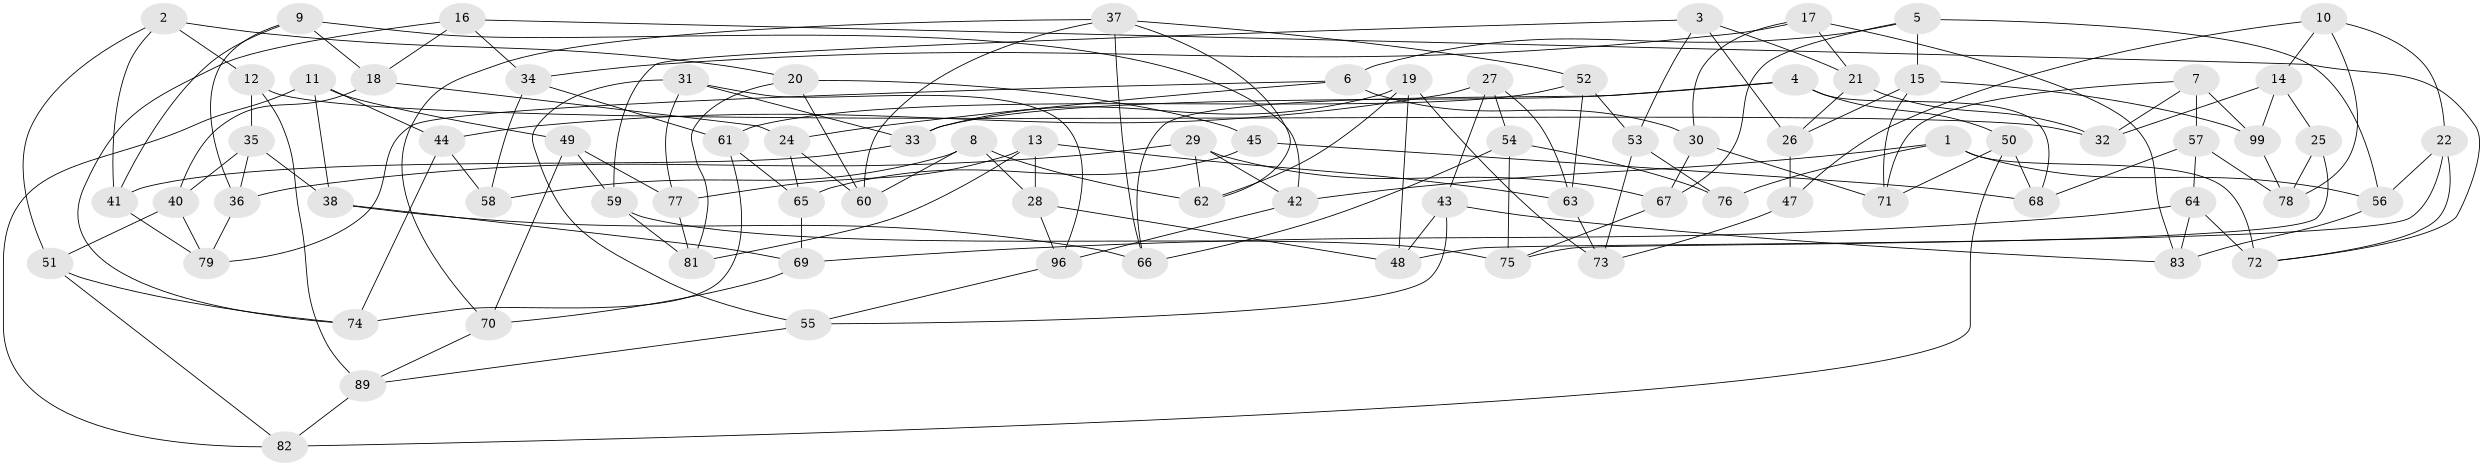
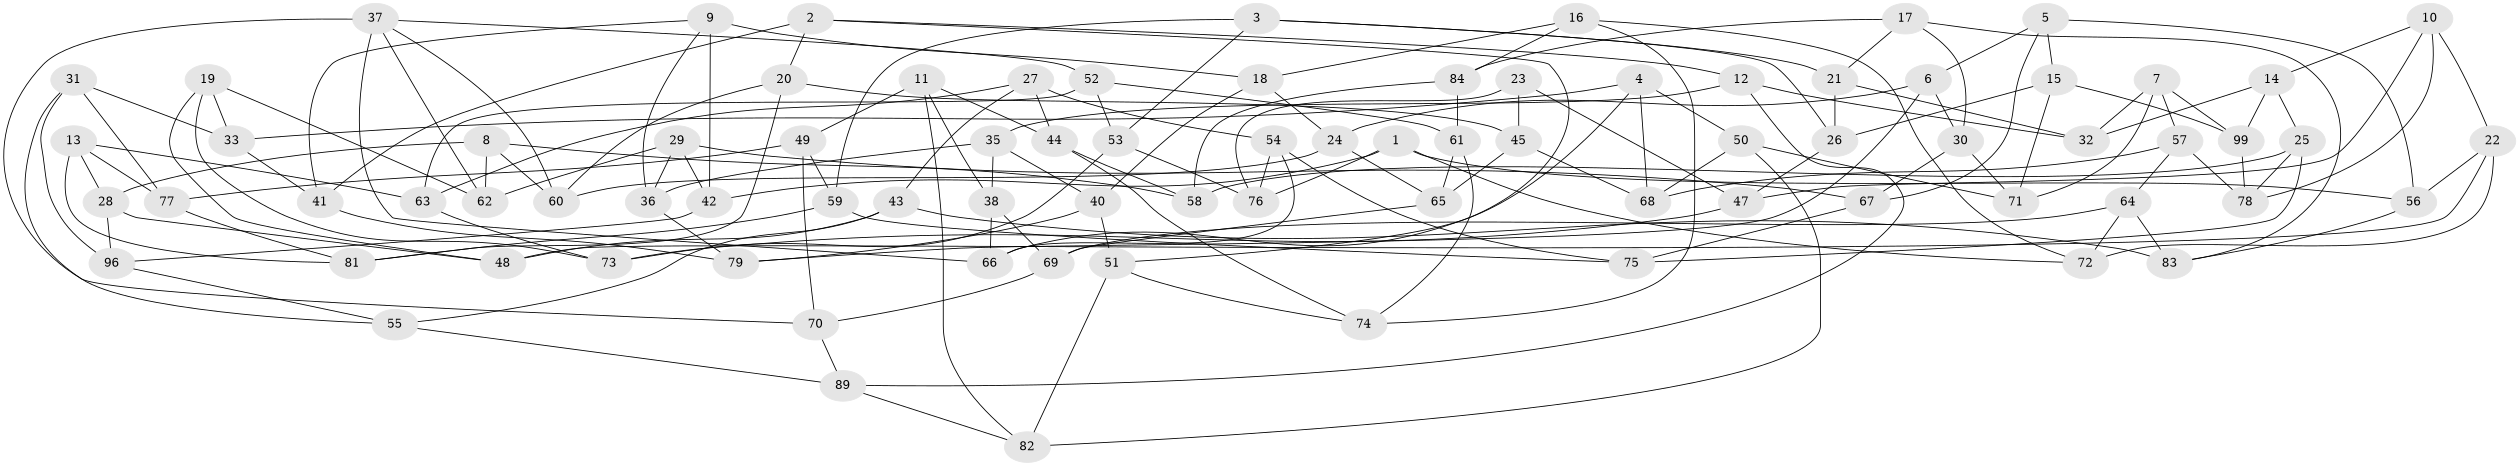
(529, 80) -> (1457, 80)
none -> (1519, 80)
none -> (1749, 172)
